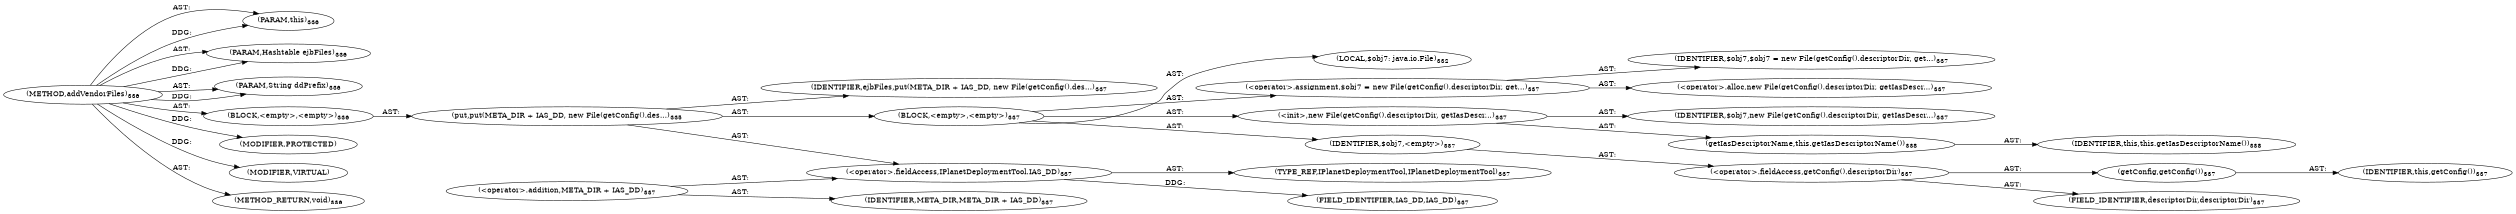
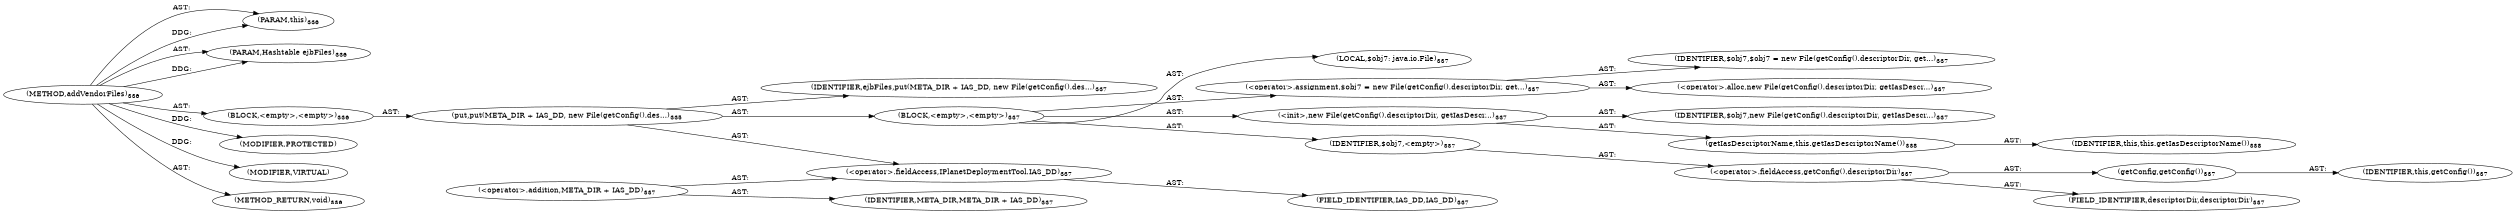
(1443, 59) -> (1443, 59)
(288, 86) -> none
(1393, 173) -> none
(1177, 183) -> (1177, 183)
